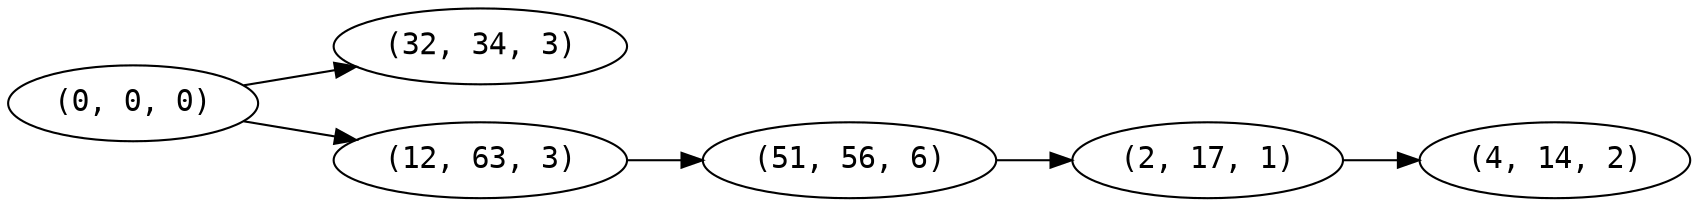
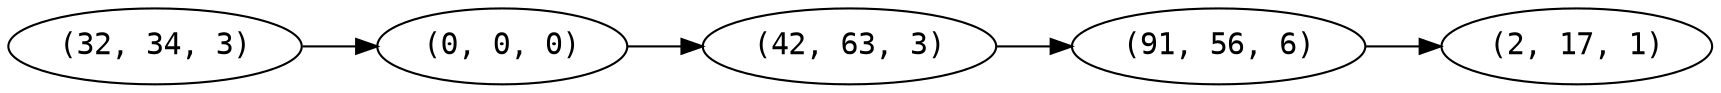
(289, 78) -> (329, 46)
(480, 160) -> (849, 46)
(849, 160) -> (1219, 46)
(1555, 160) -> none
